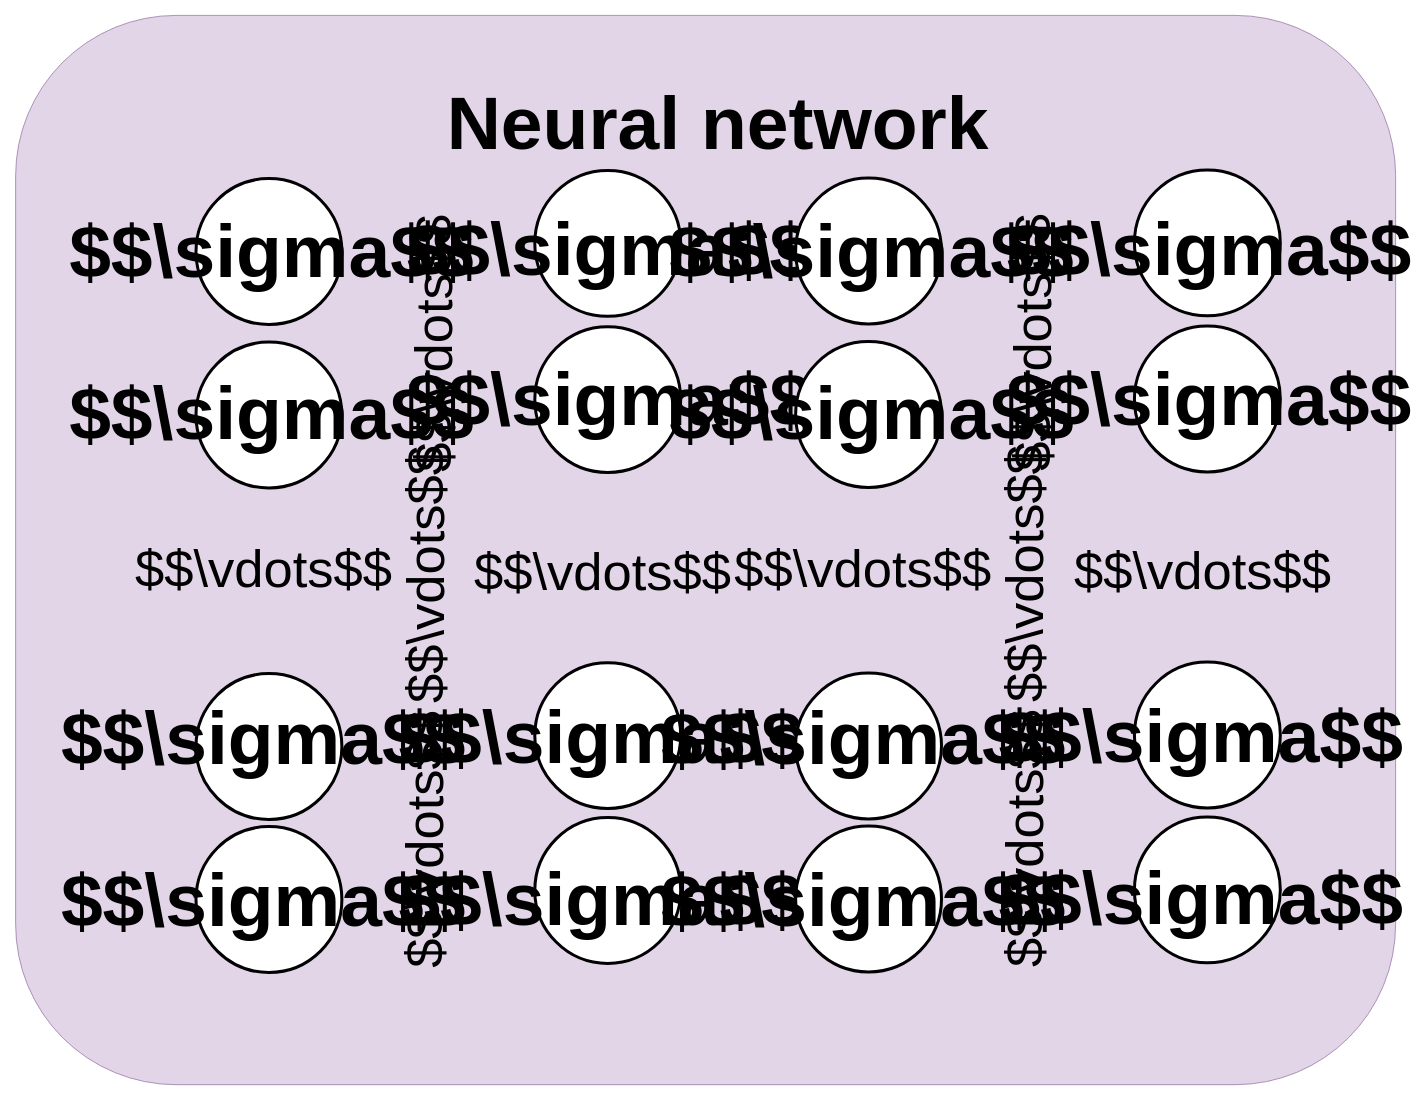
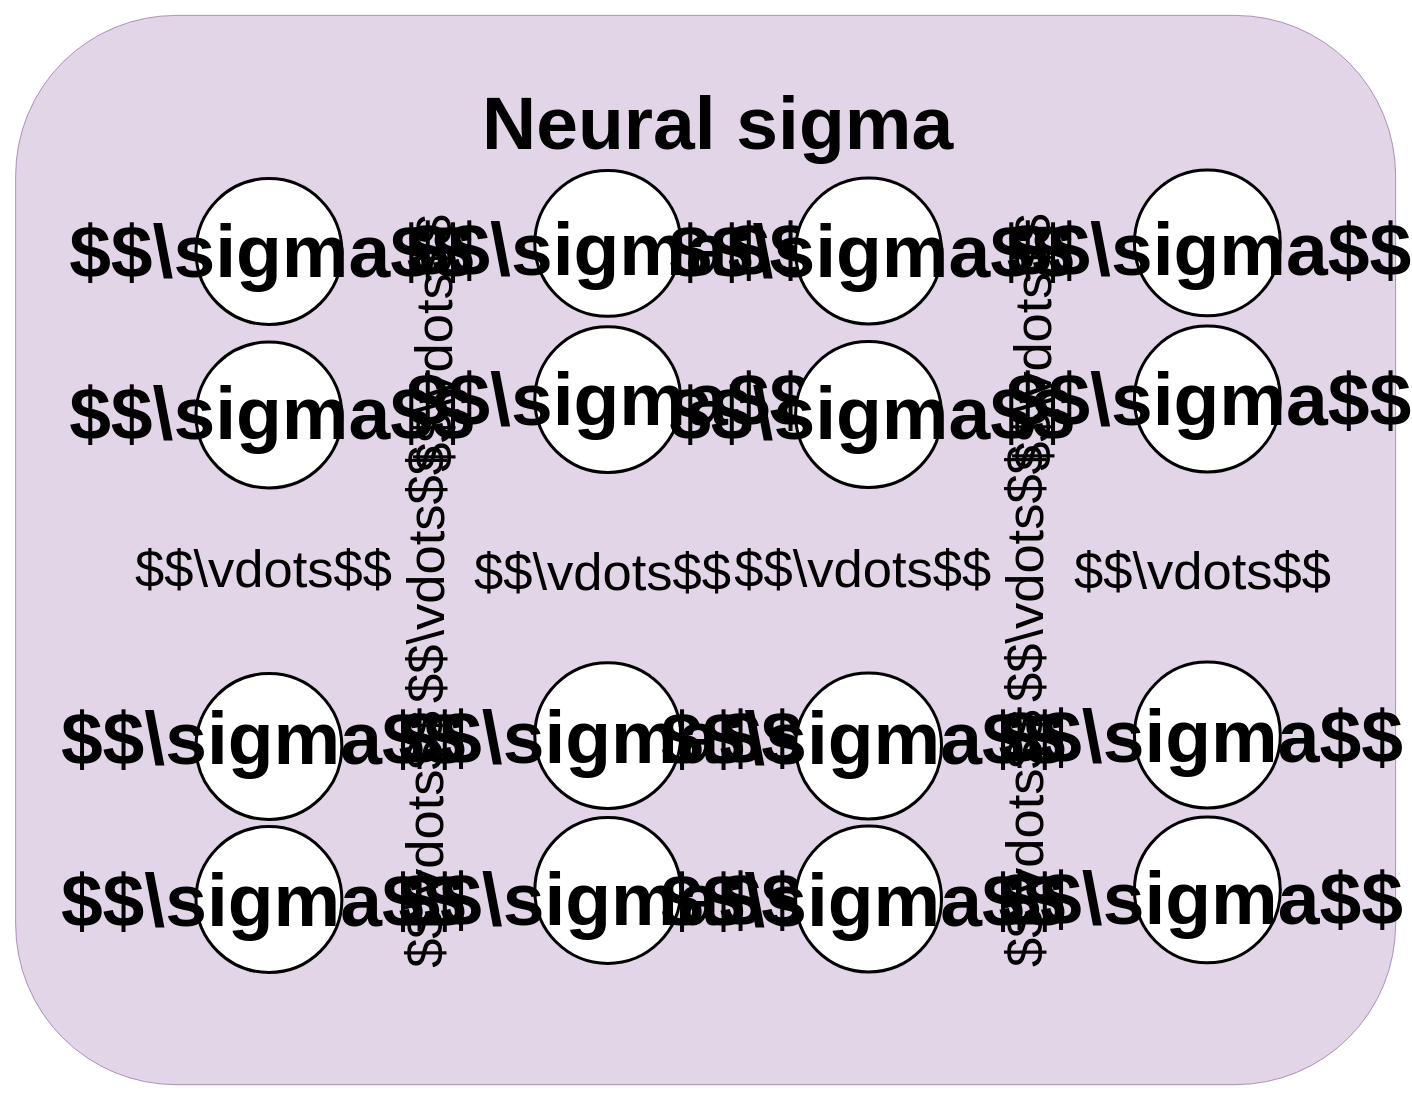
(718, 122) -> (718, 122)
